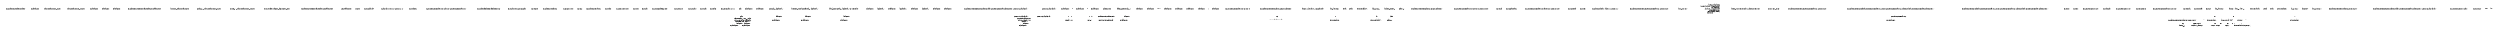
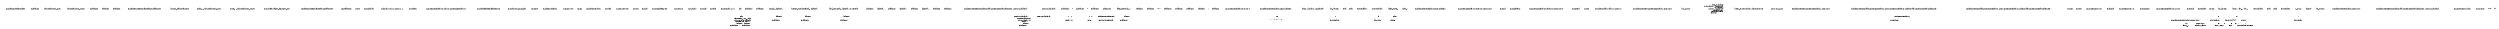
(1376, 14) -> (1378, 14)
